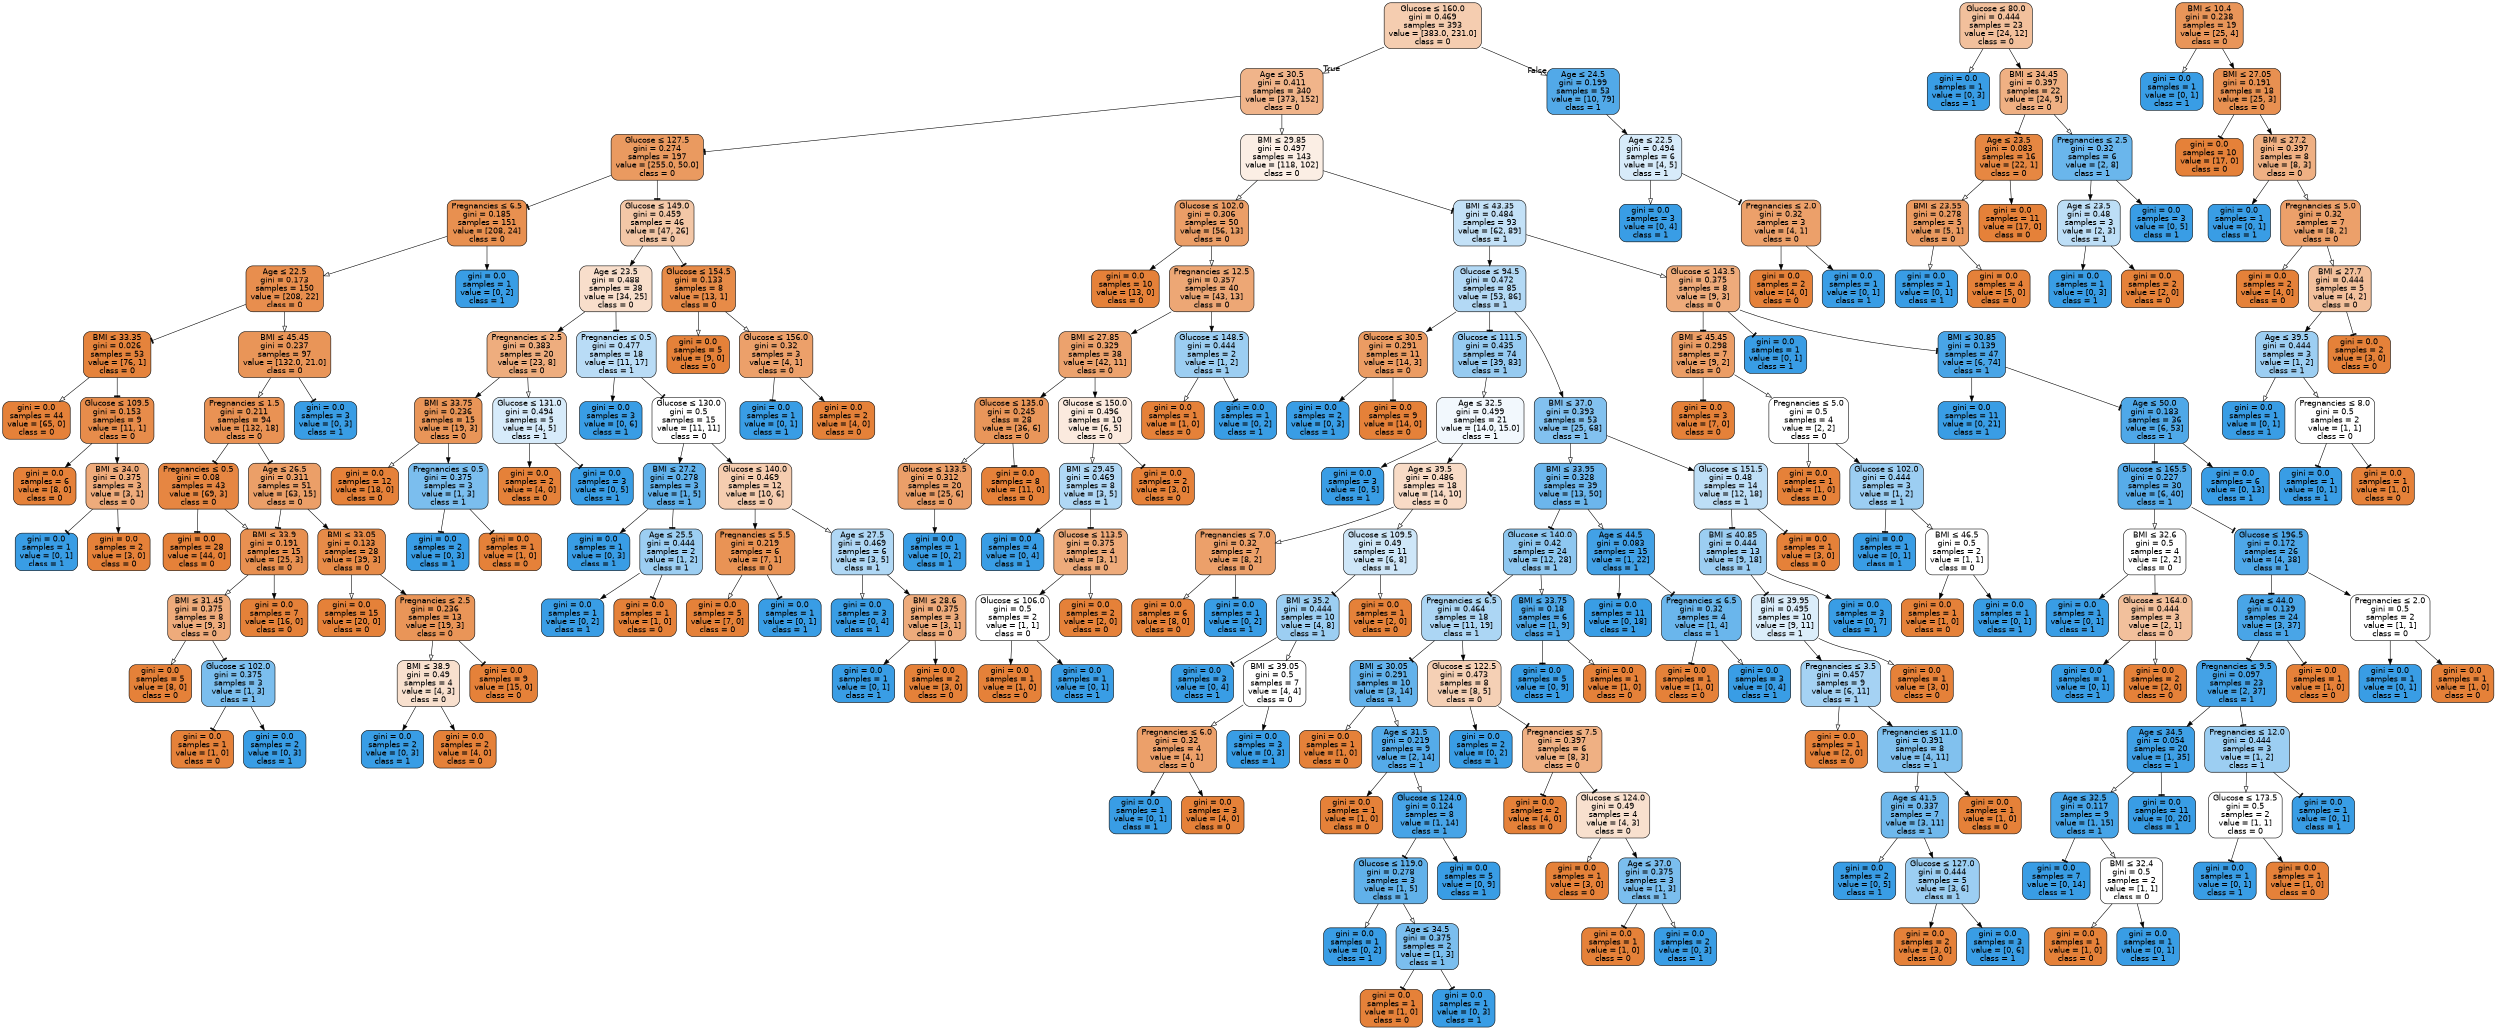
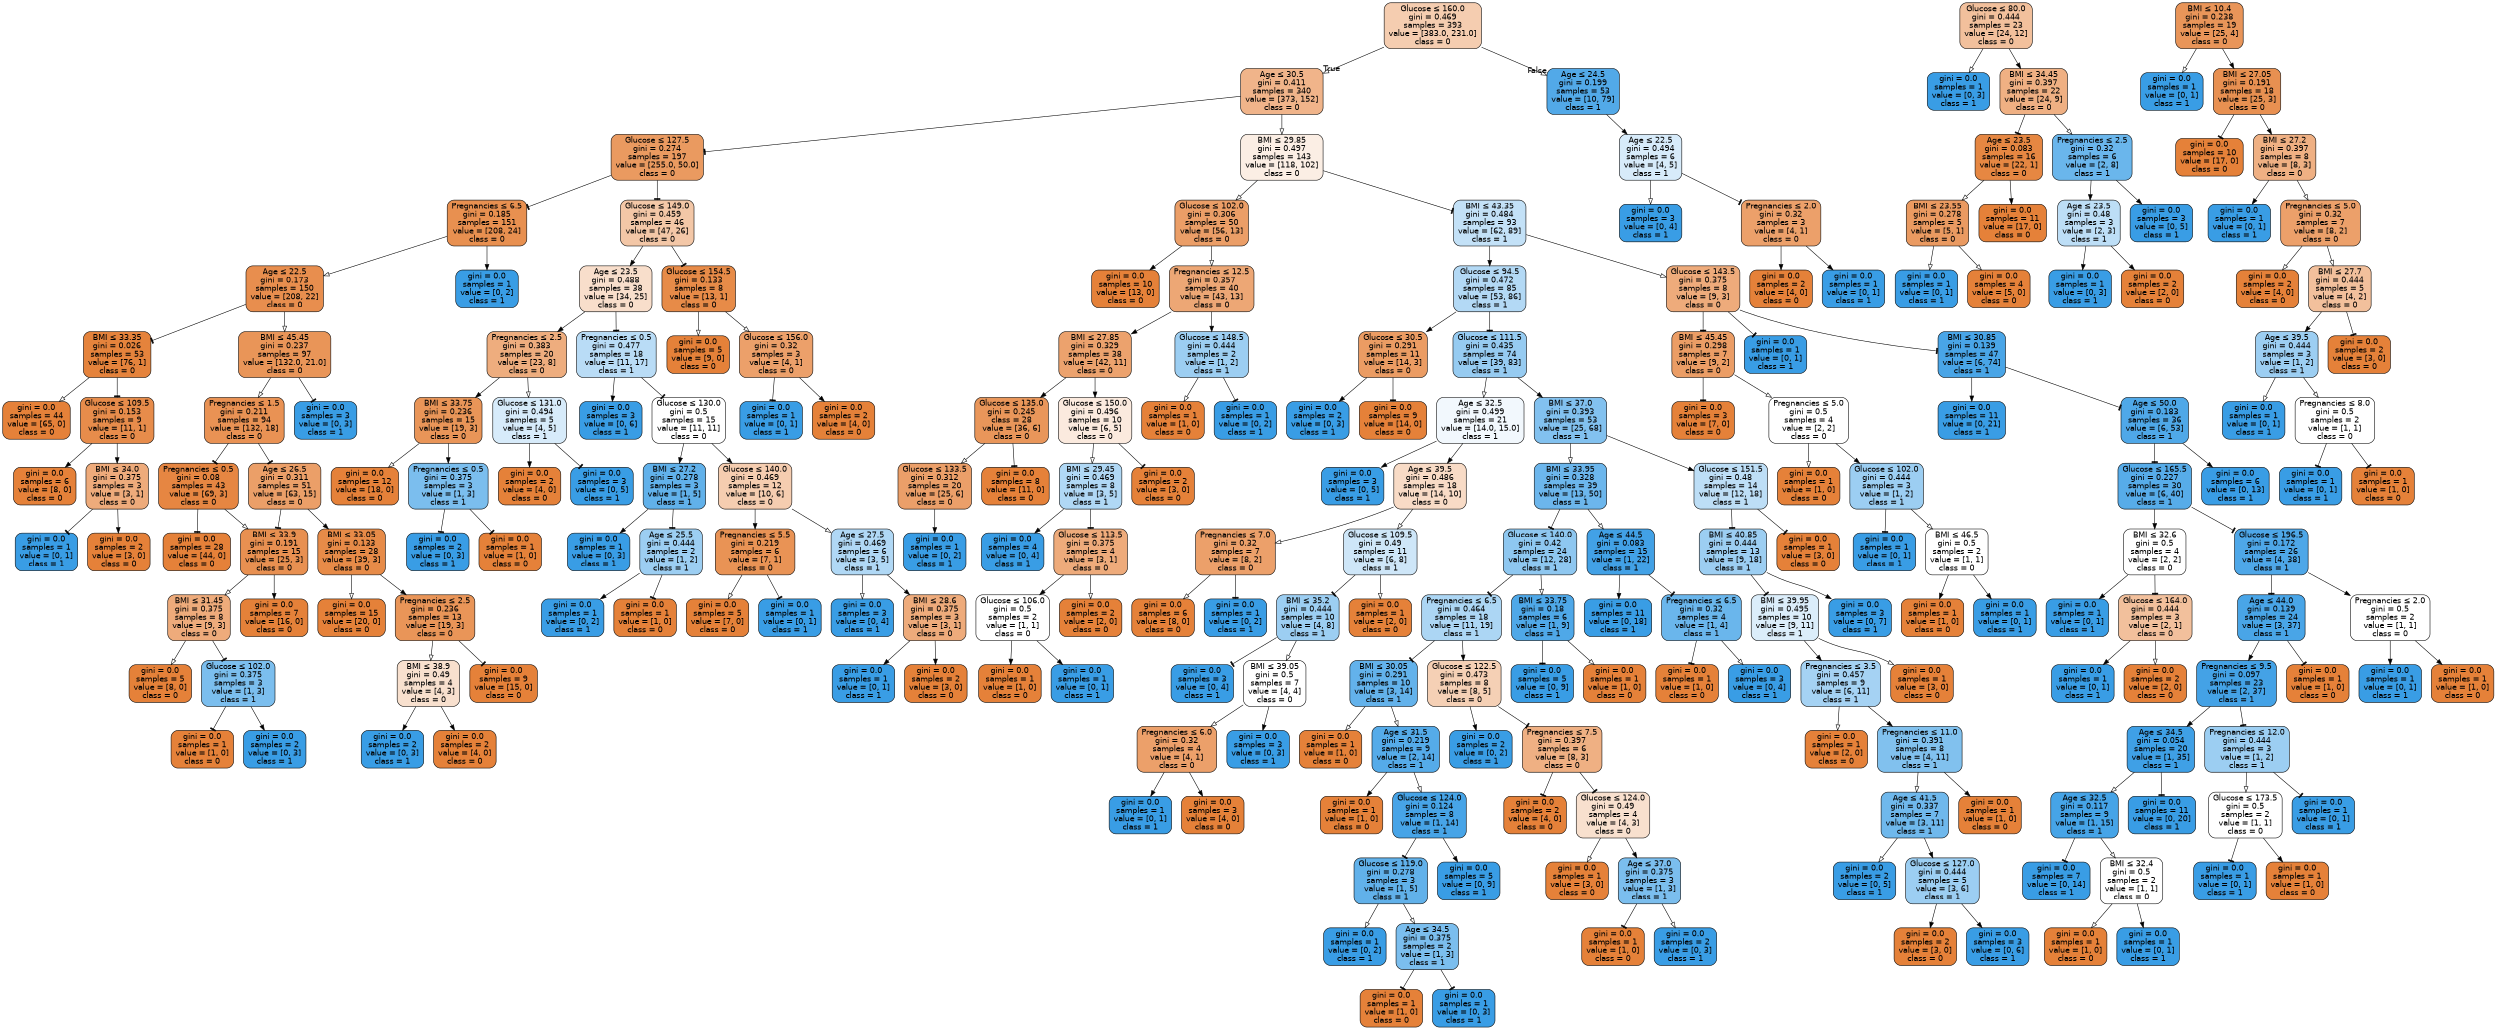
(1542, 349) -> (1528, 386)
(2155, 516) -> (2155, 516)
(2255, 649) -> (2255, 649)
